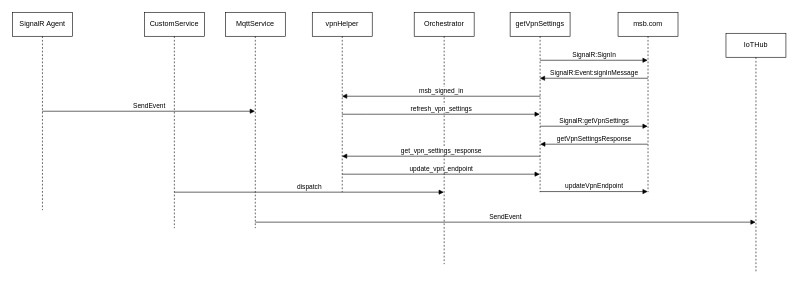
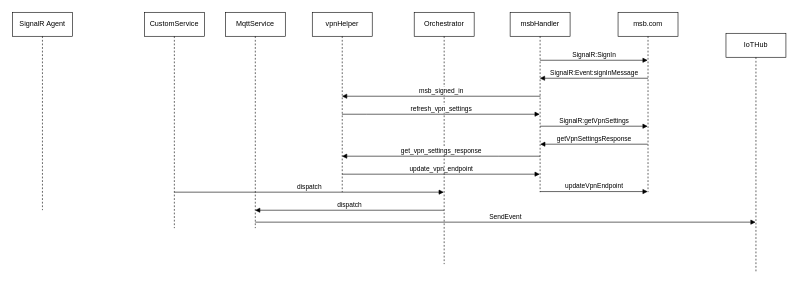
(540, 24) -> (540, 24)
(248, 111) -> none
none -> (346, 210)
